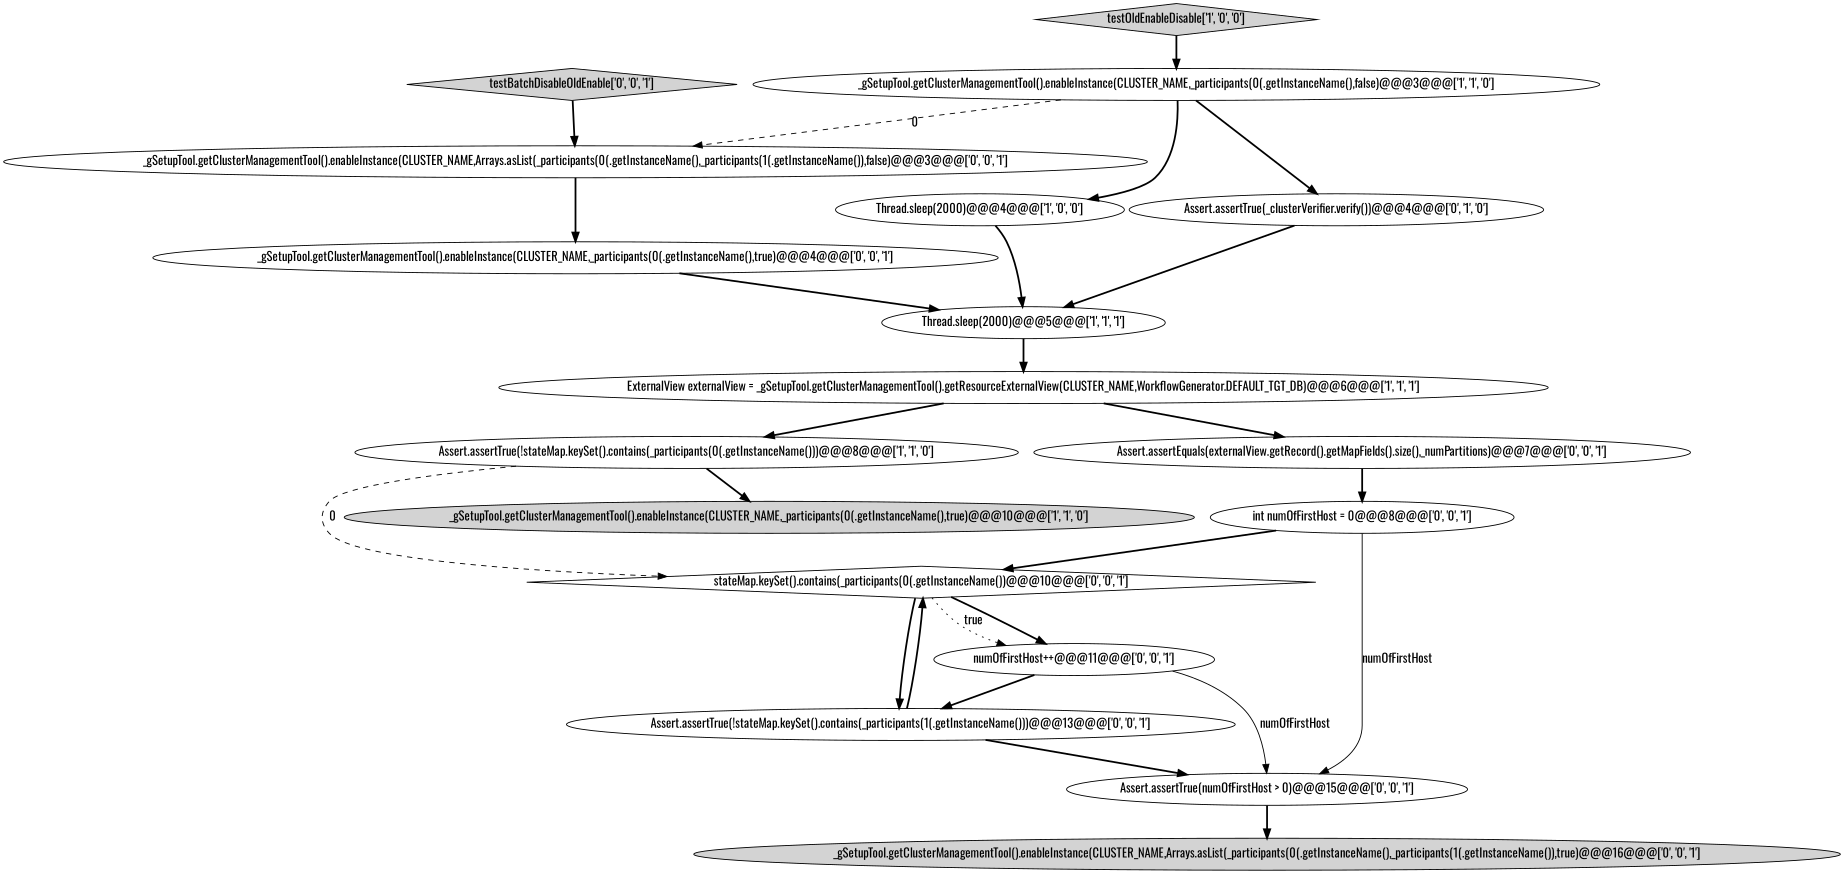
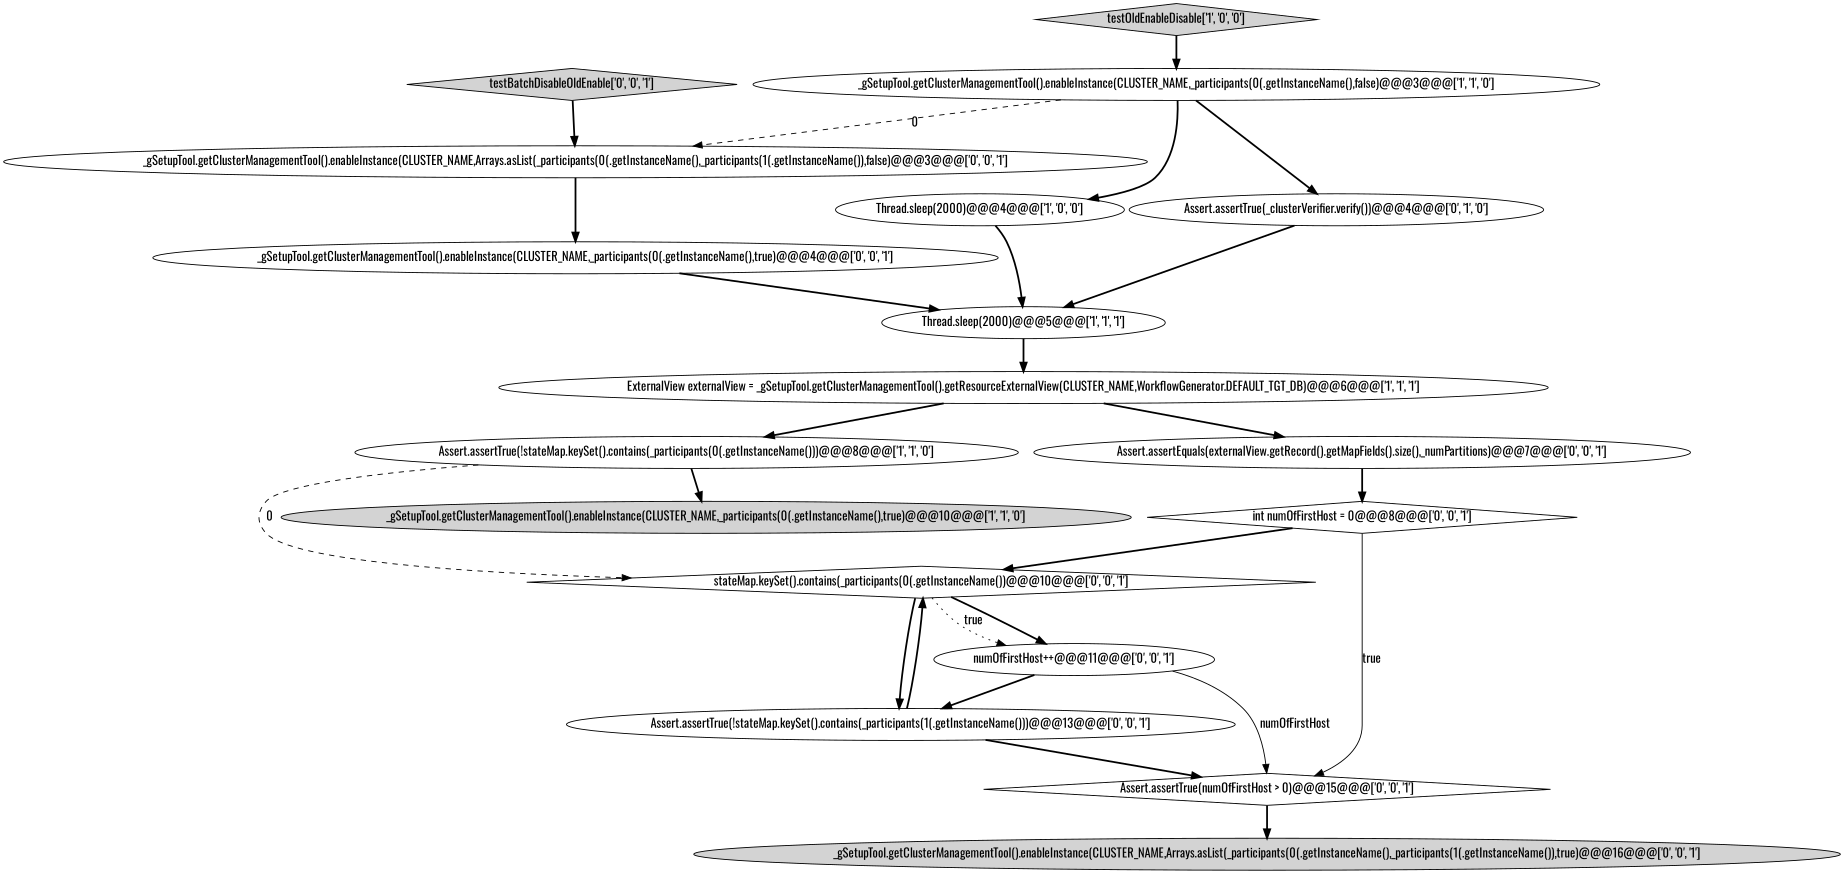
(1362, 517) -> (1362, 517)
(1397, 660) -> (1372, 660)
(1267, 789) -> (1267, 789)
